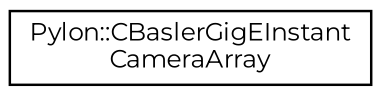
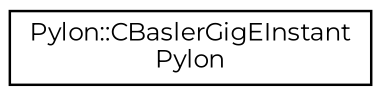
(191, 48) -> (191, 48)
